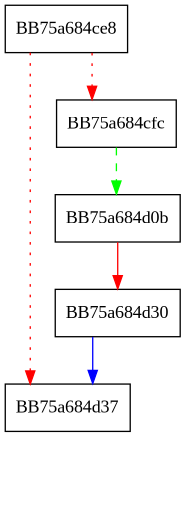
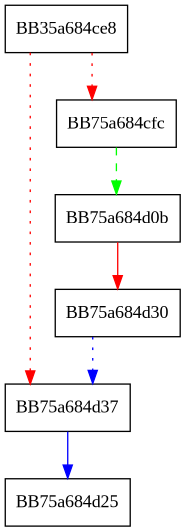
(66, 29) -> (66, 29)
(93, 354) -> (93, 354)
none -> (68, 502)
